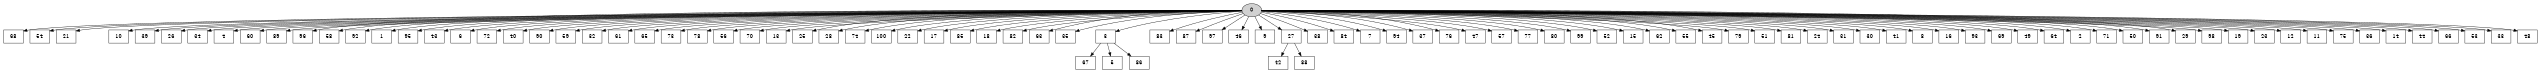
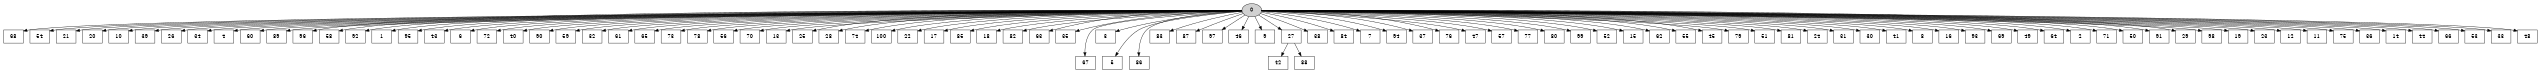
none -> (92, 37)
(1097, 48) -> (1154, 18)
(1109, 48) -> (1147, 26)
(1121, 49) -> (1181, 18)
